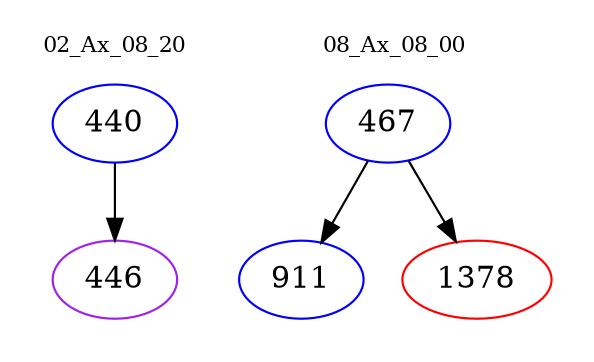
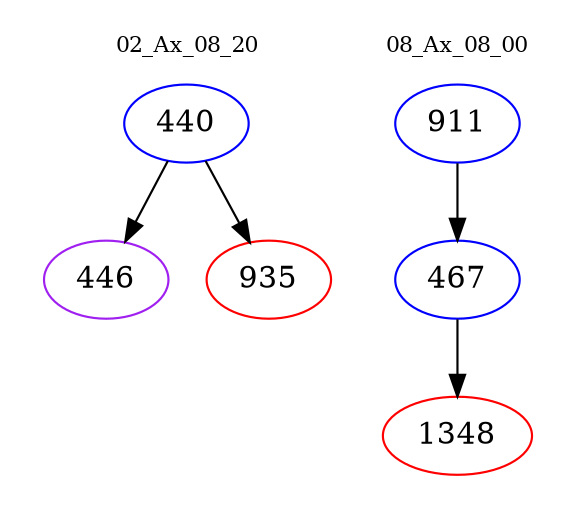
(350, 192) -> (457, 191)
none -> (269, 280)
(477, 280) -> (457, 436)
